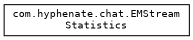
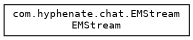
(97, 20) -> (97, 20)
